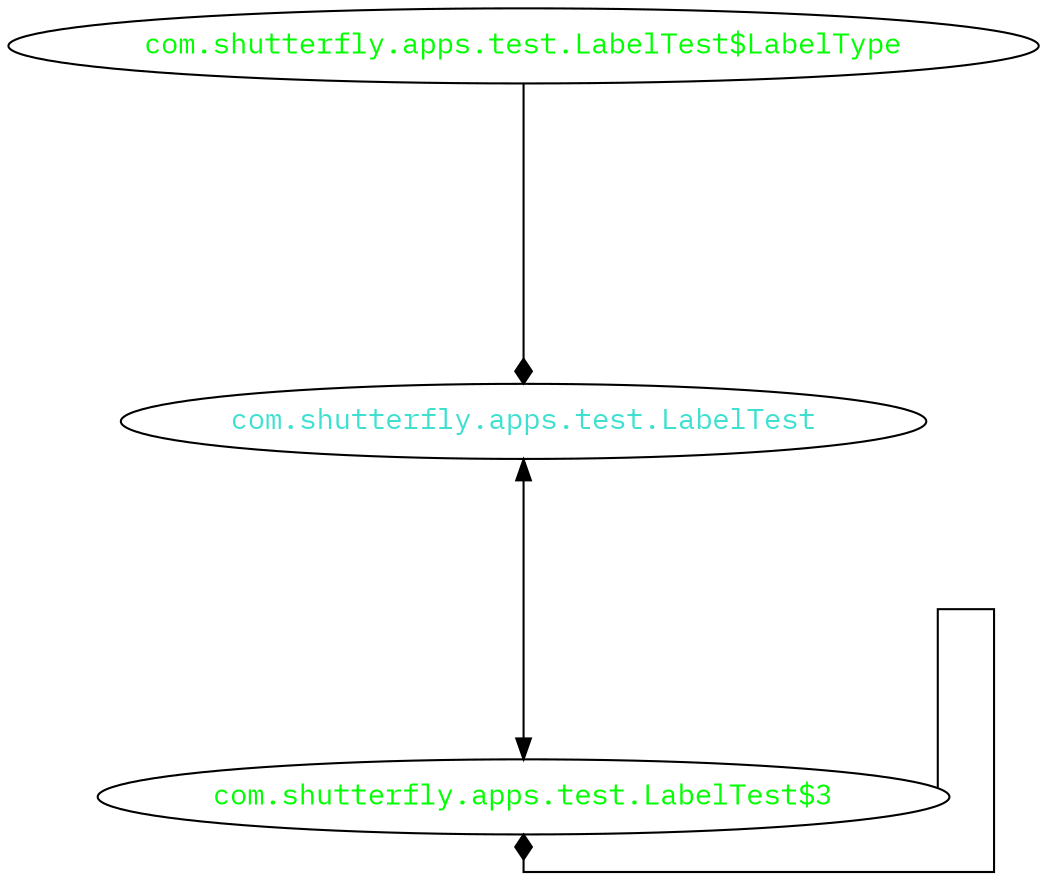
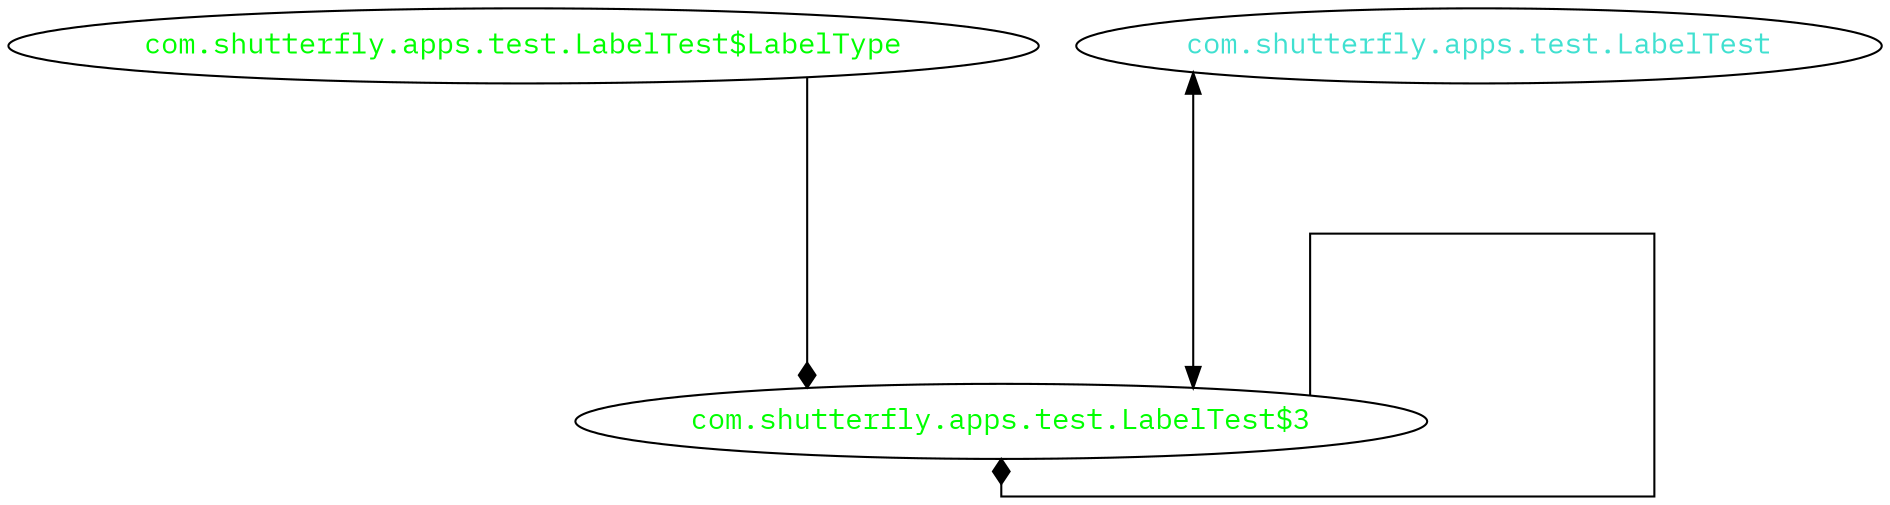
(524, 221) -> (807, 220)
